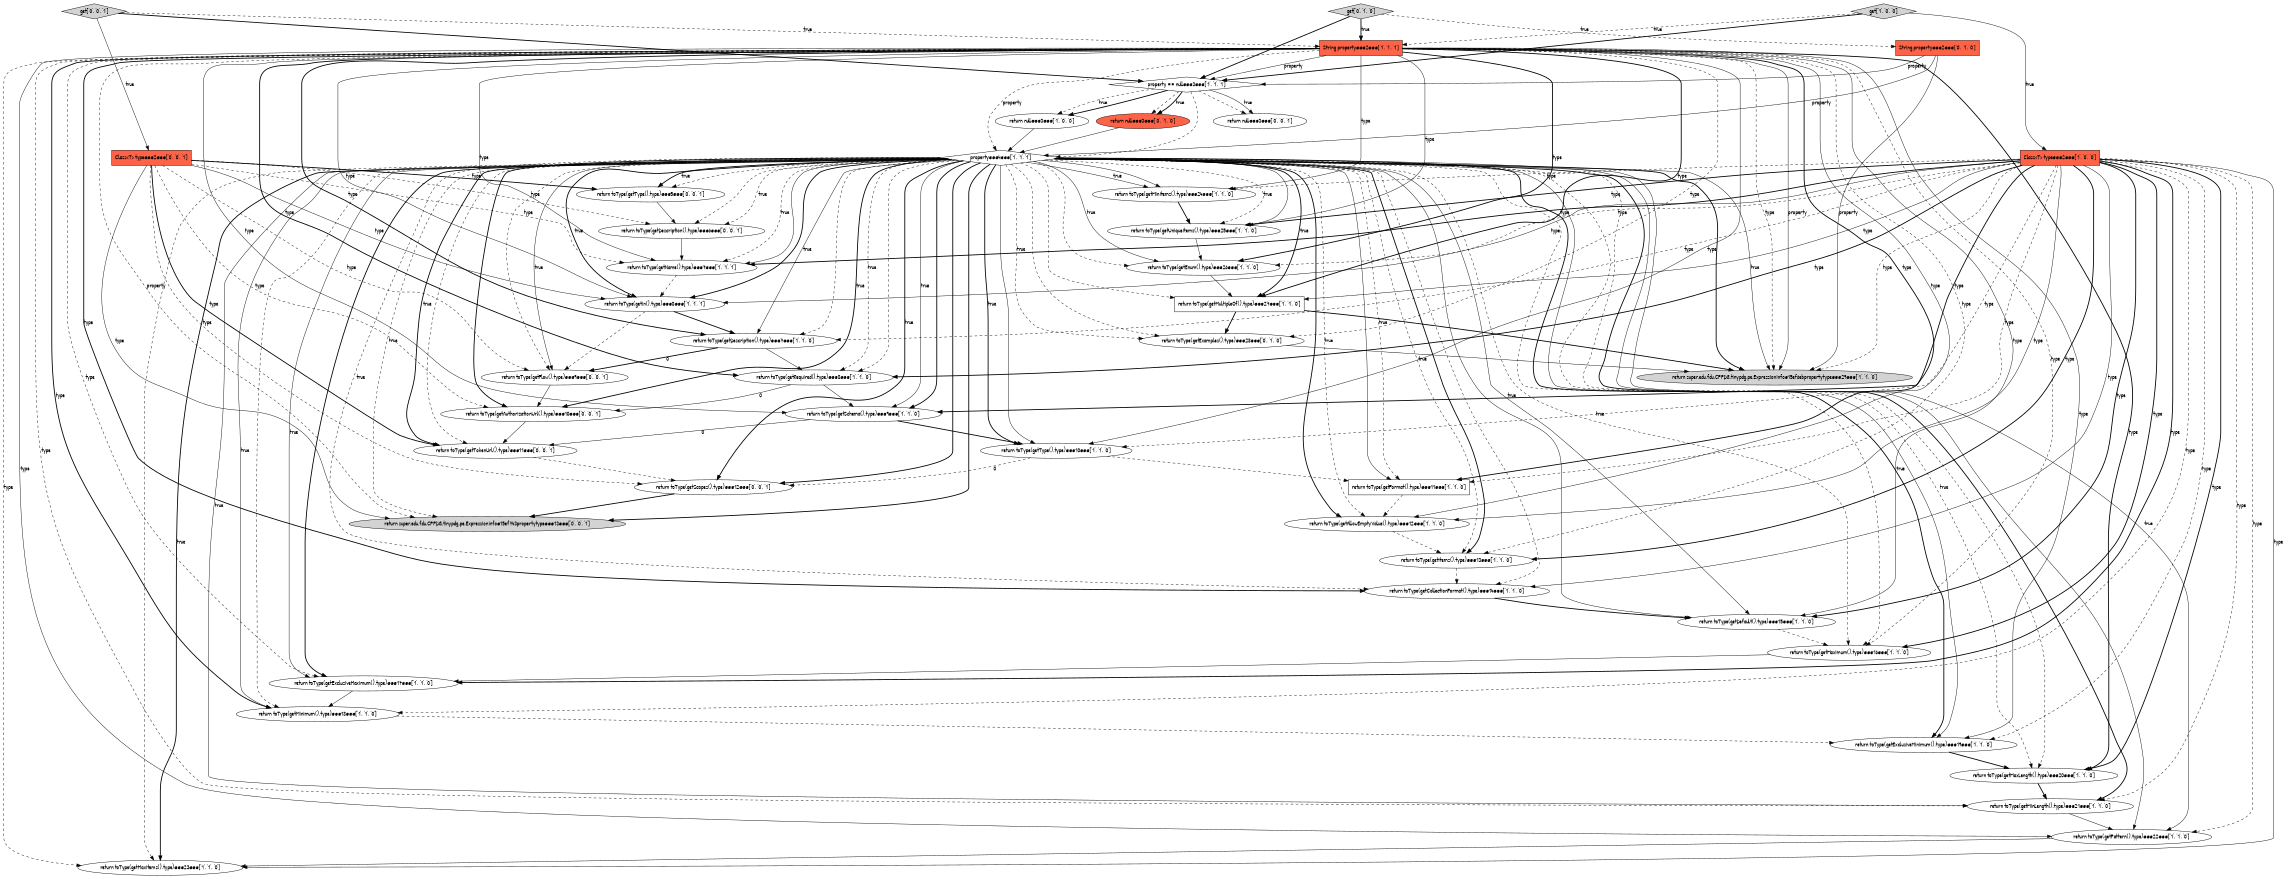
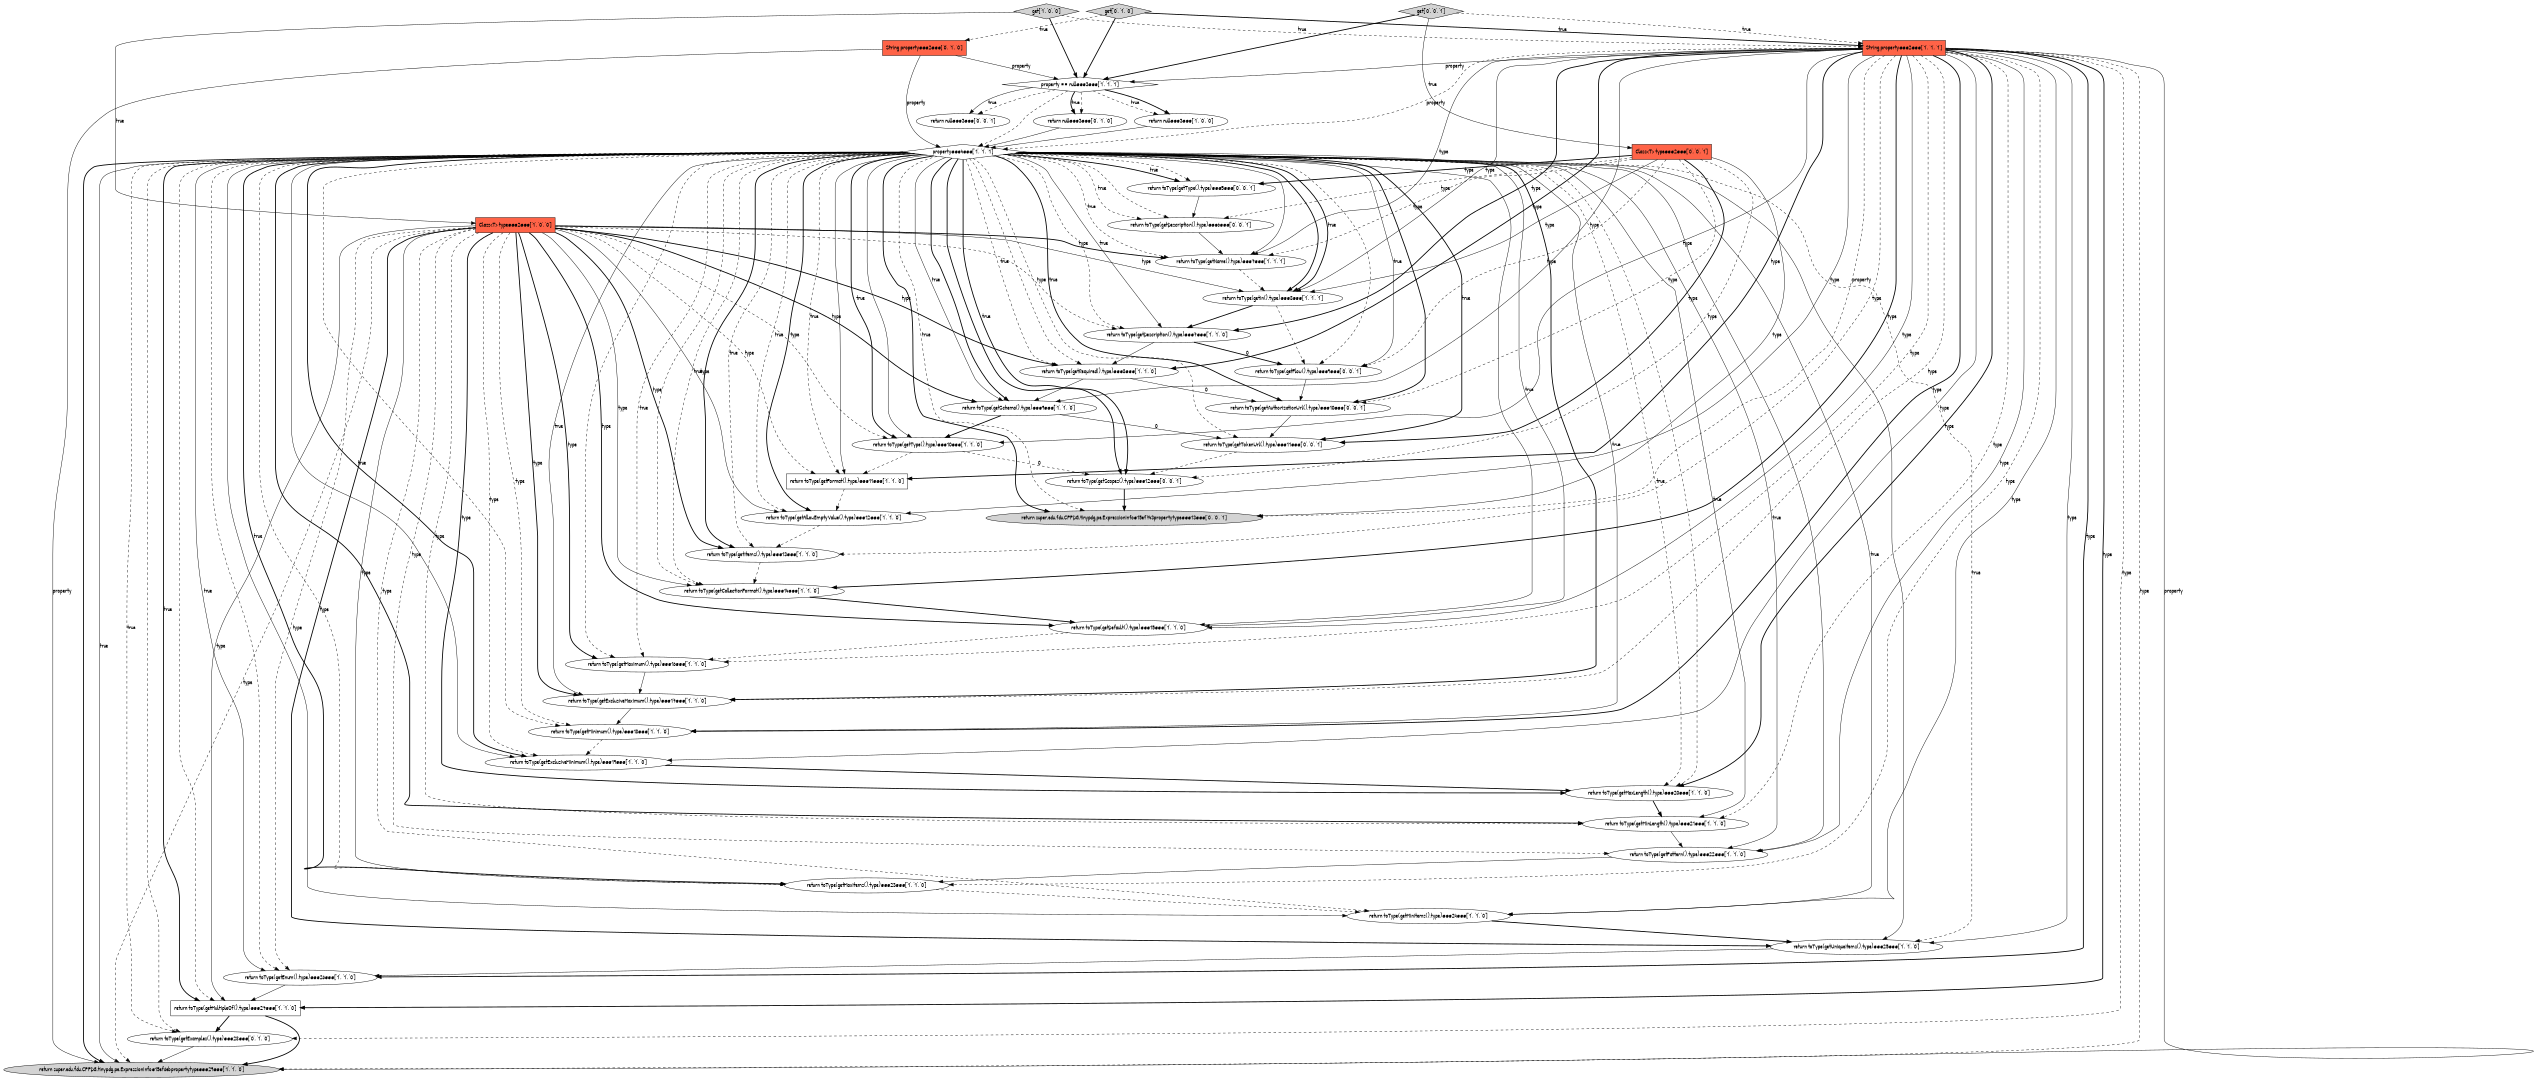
(1143, 121) -> (1080, 121)
none -> (1146, 901)
